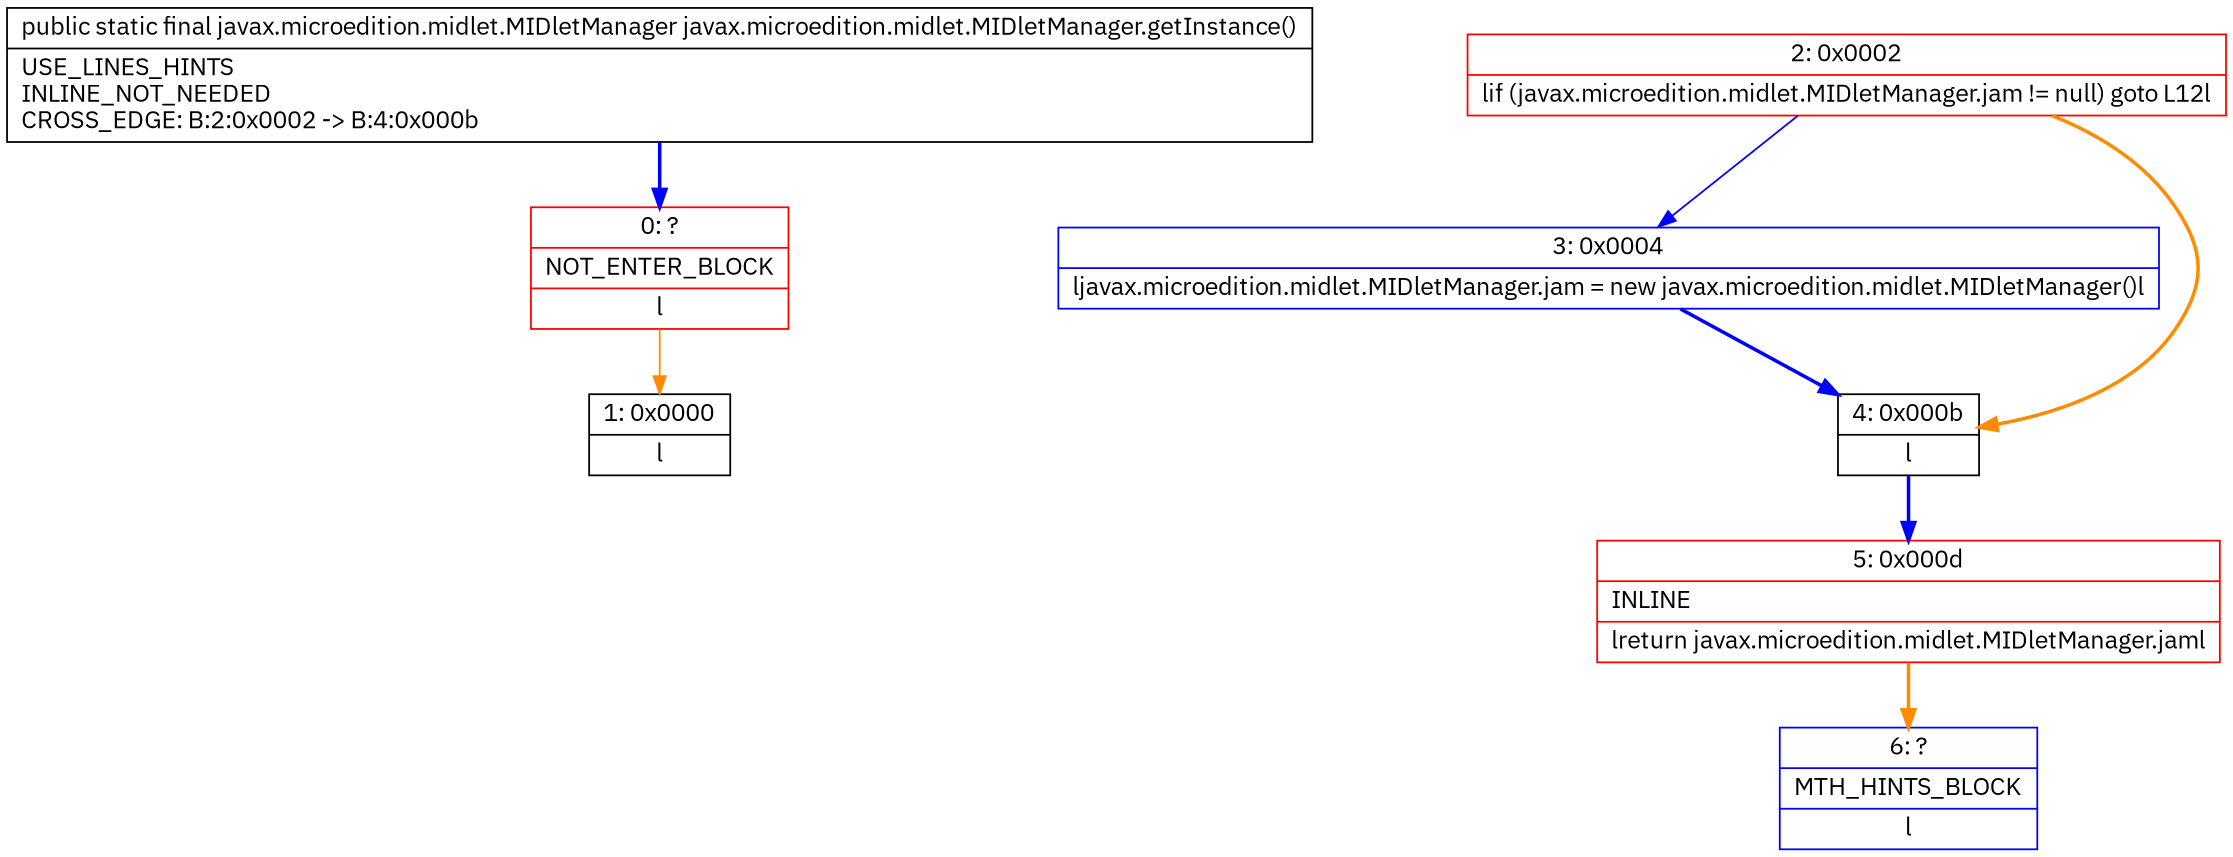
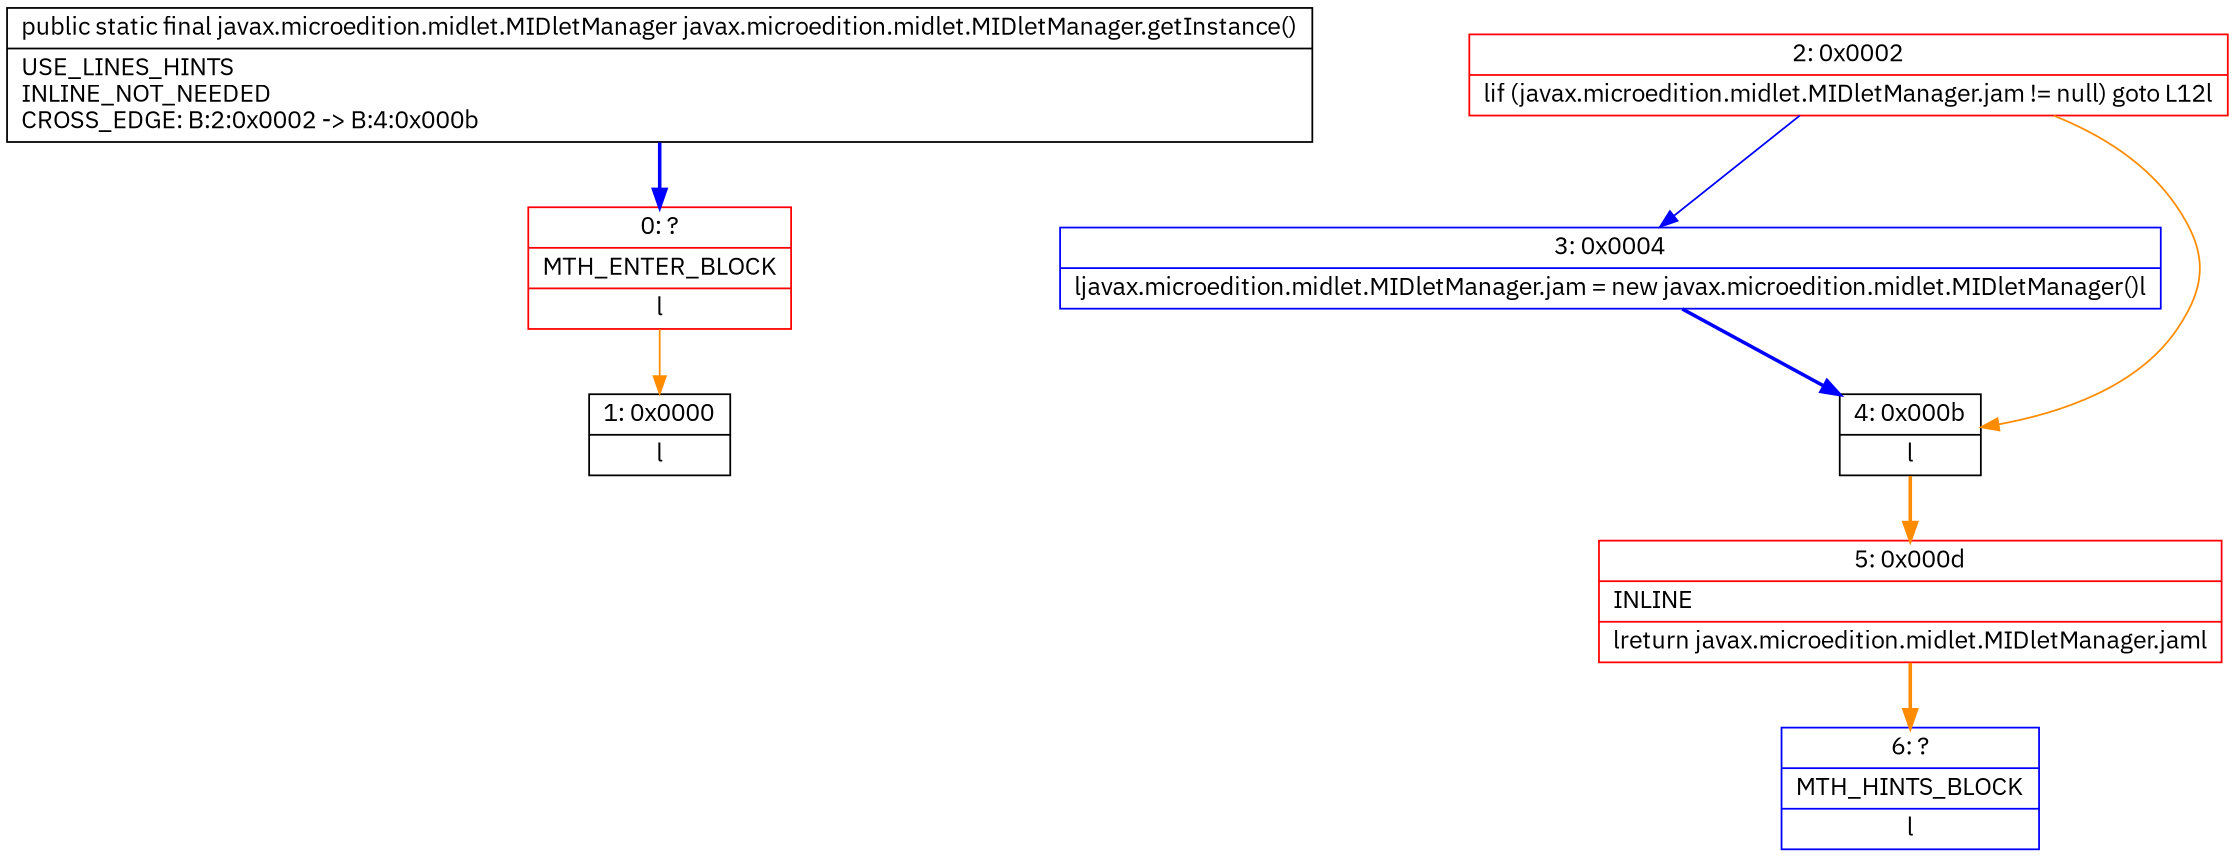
(660, 267) -> (660, 267)
(2194, 293) -> (2195, 293)
(1909, 499) -> (1910, 499)
